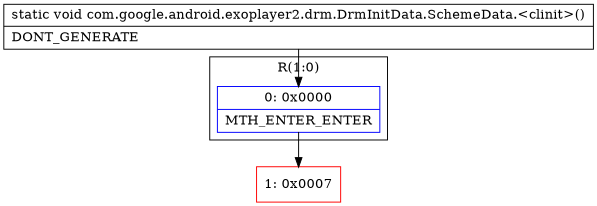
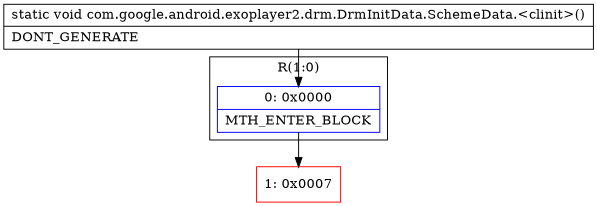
(299, 120) -> (299, 120)
